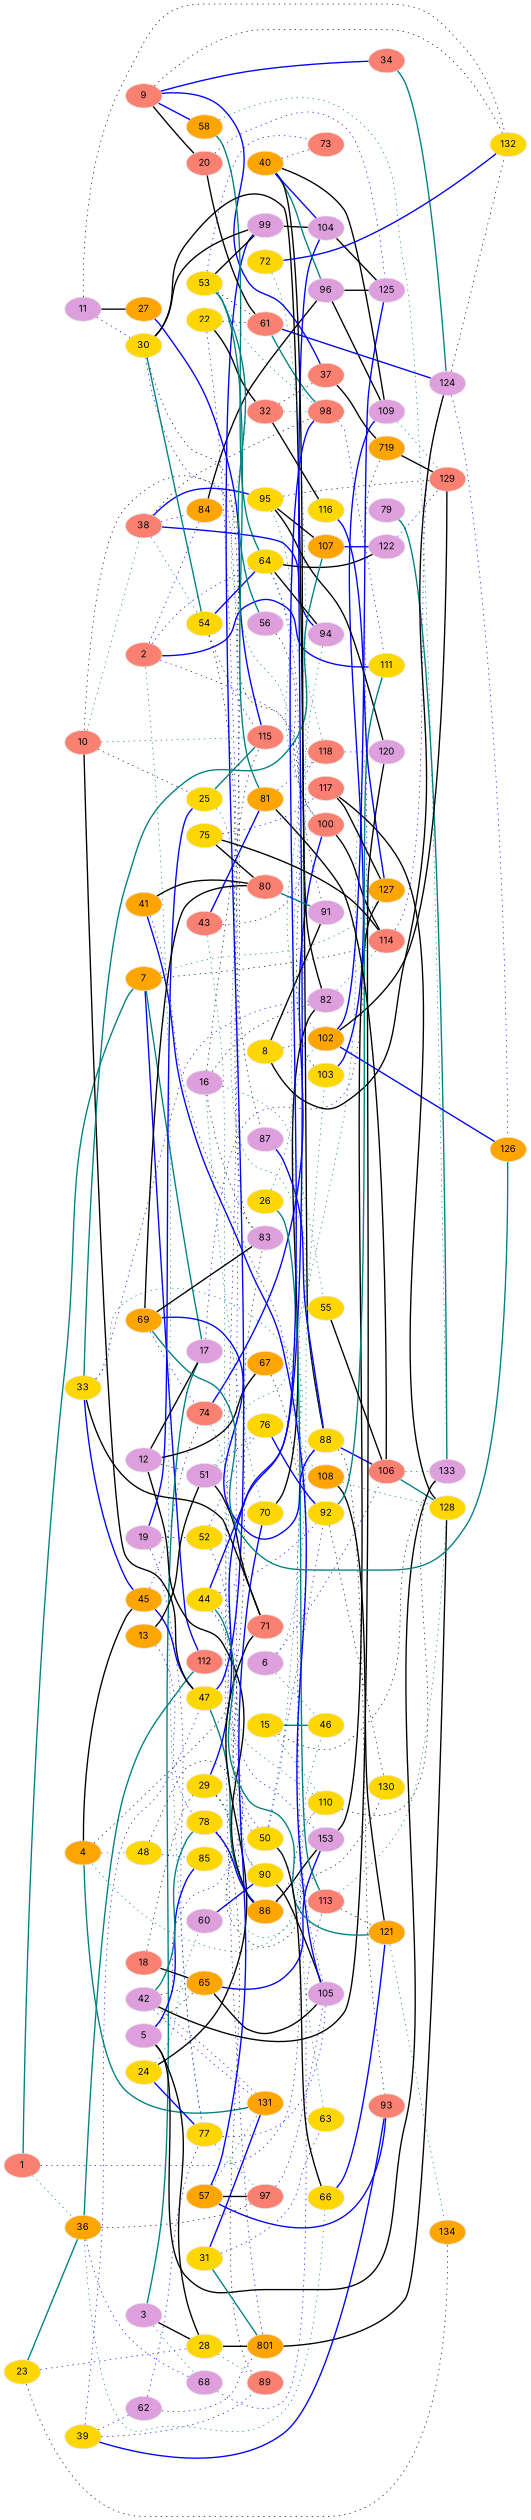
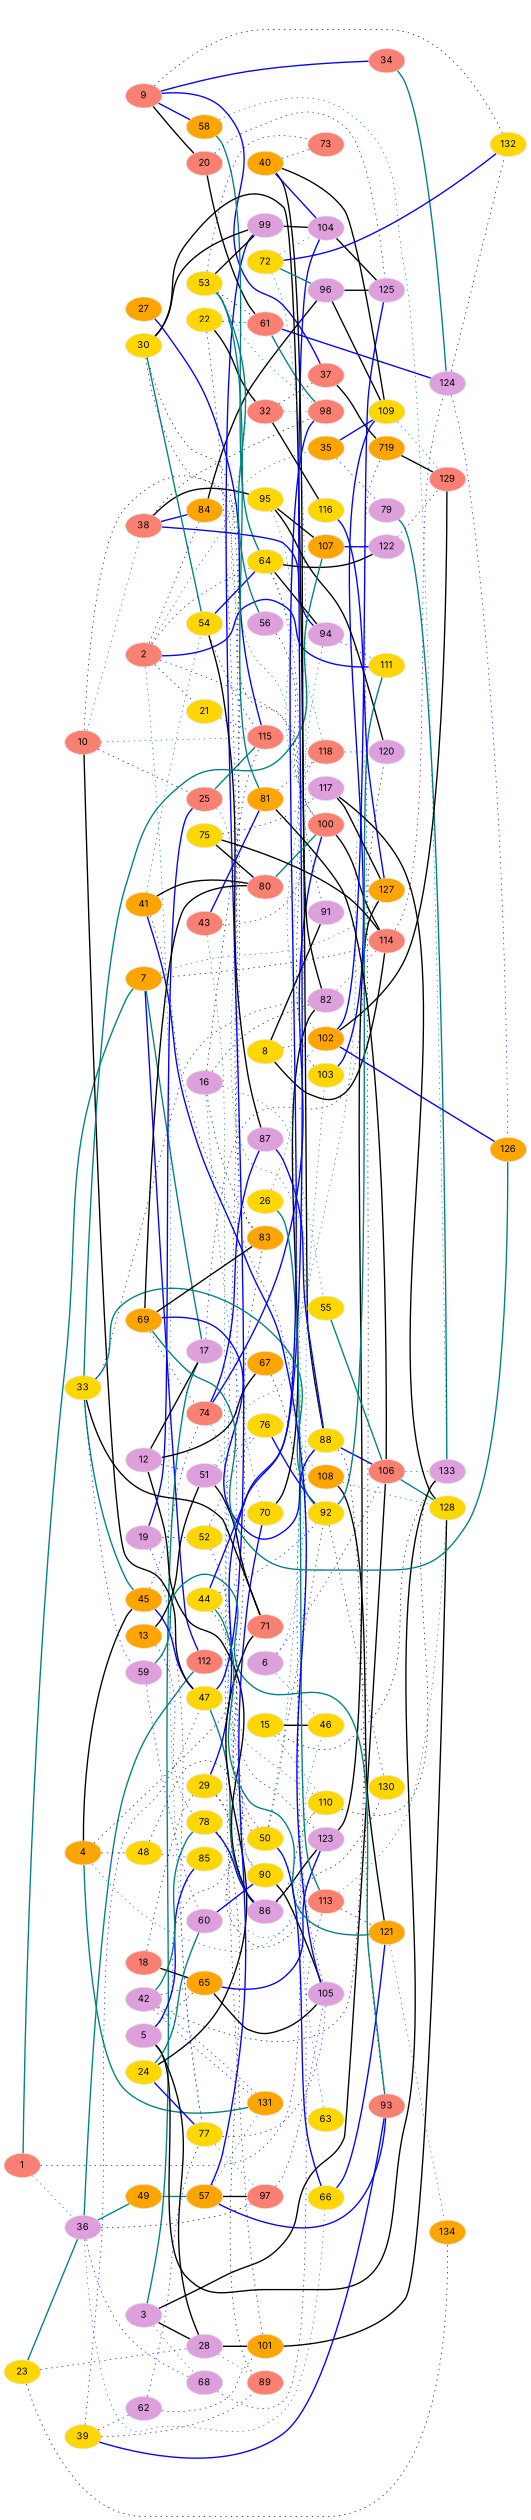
(299, 222) -> (299, 278)
none -> (297, 244)
(83, 309) -> none
(387, 412) -> (387, 412)
none -> (326, 448)
(360, 486) -> none
(197, 489) -> (197, 489)
(174, 518) -> (174, 518)
(360, 519) -> (356, 650)
(173, 573) -> (171, 764)
none -> (205, 711)
(326, 788) -> (326, 788)
(205, 799) -> (205, 799)
(426, 805) -> (356, 1077)
(235, 882) -> (235, 882)
(296, 900) -> (296, 856)
(265, 1238) -> (265, 1238)
none -> (235, 1276)
(265, 1326) -> (265, 1326)
(354, 1383) -> (354, 1383)
(99, 1498) -> (99, 1498)
(367, 1525) -> (367, 1525)
(356, 1650) -> (356, 1650)
none -> (144, 1673)
(293, 1725) -> (293, 1725)
(326, 1839) -> (326, 1839)
(108, 1853) -> (108, 1853)
(296, 1857) -> (296, 1857)
(265, 1912) -> (265, 1912)
none -> (355, 1990)
(179, 1999) -> (179, 1999)
(302, 2033) -> (302, 2033)
none -> (144, 2196)
(83, 2228) -> (83, 2228)
(205, 2259) -> none
(205, 2346) -> (205, 2346)
(265, 2346) -> (265, 2346)
